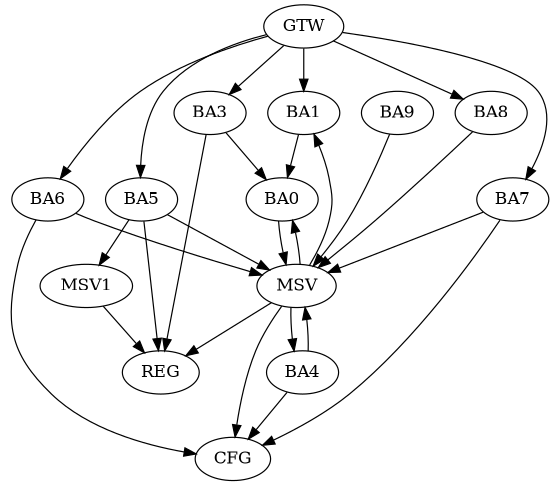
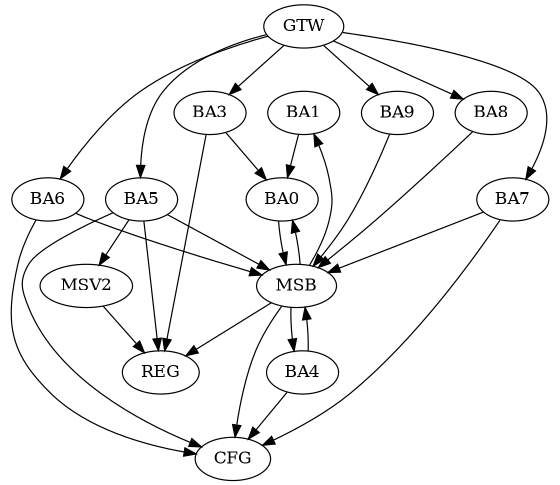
(304, 64) -> (346, 66)
(86, 286) -> (86, 286)
(297, 286) -> (297, 286)
none -> (46, 338)
